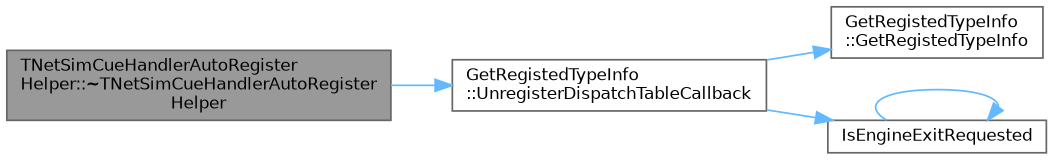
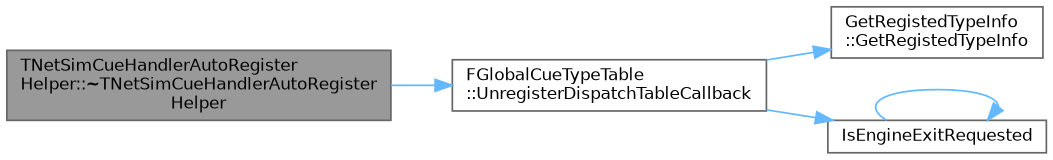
(609, 85) -> (609, 85)
